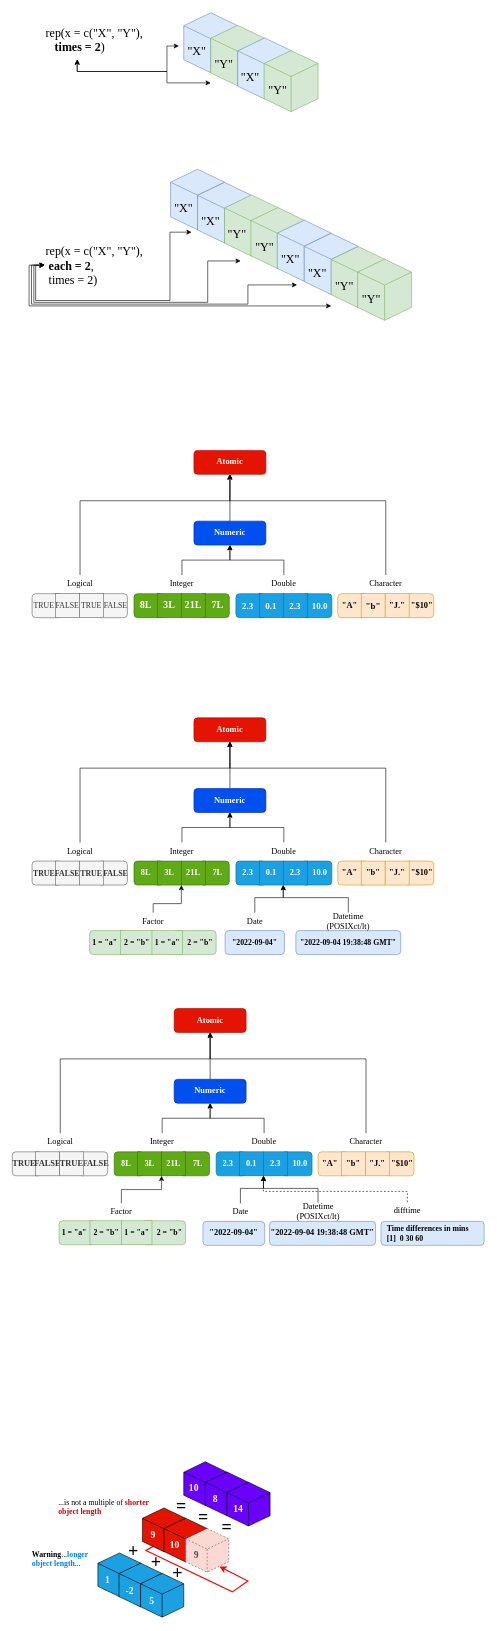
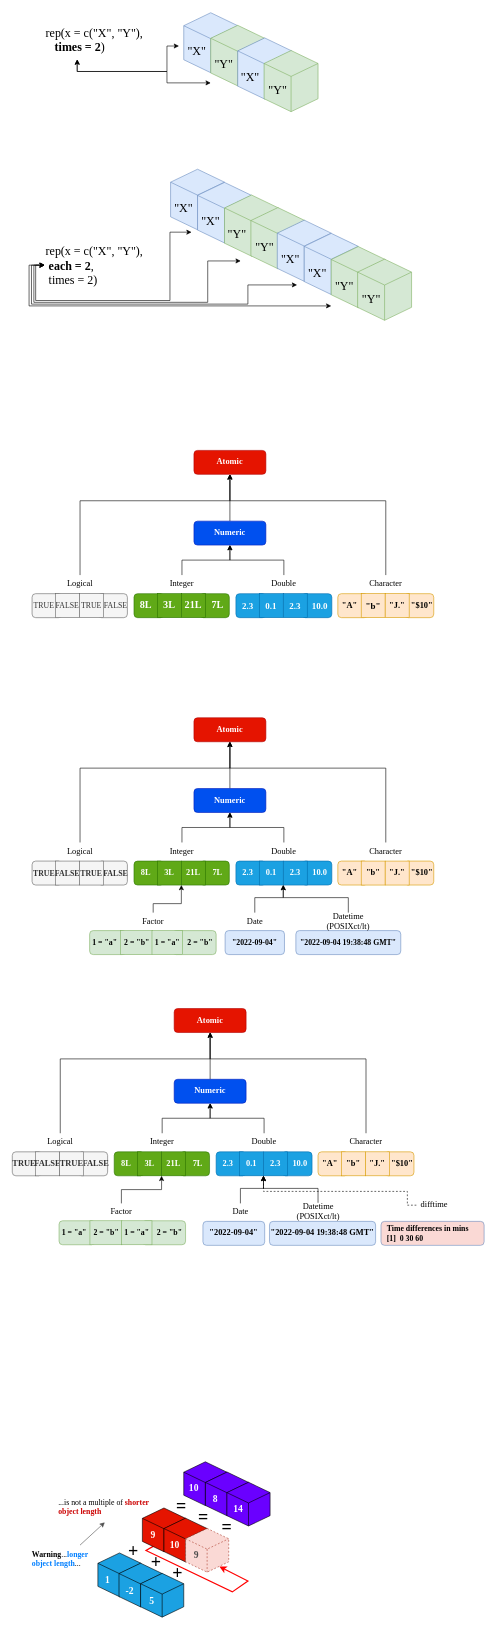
(408, 1212) -> (435, 1206)
(433, 1234) -> (433, 1234)
none -> (94, 1533)
